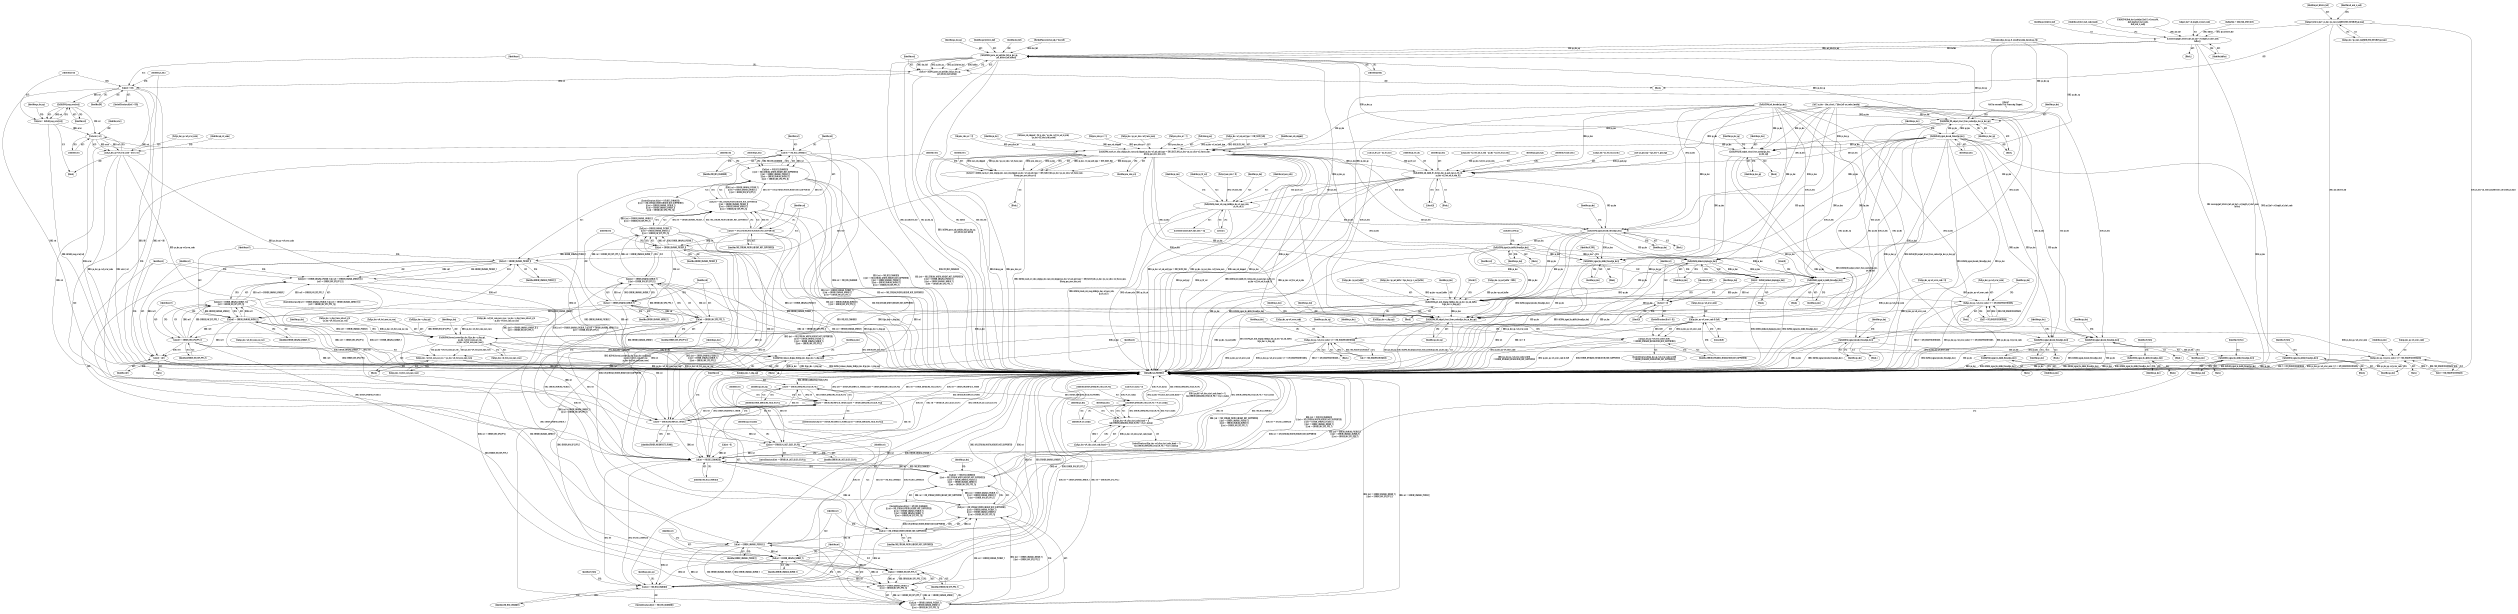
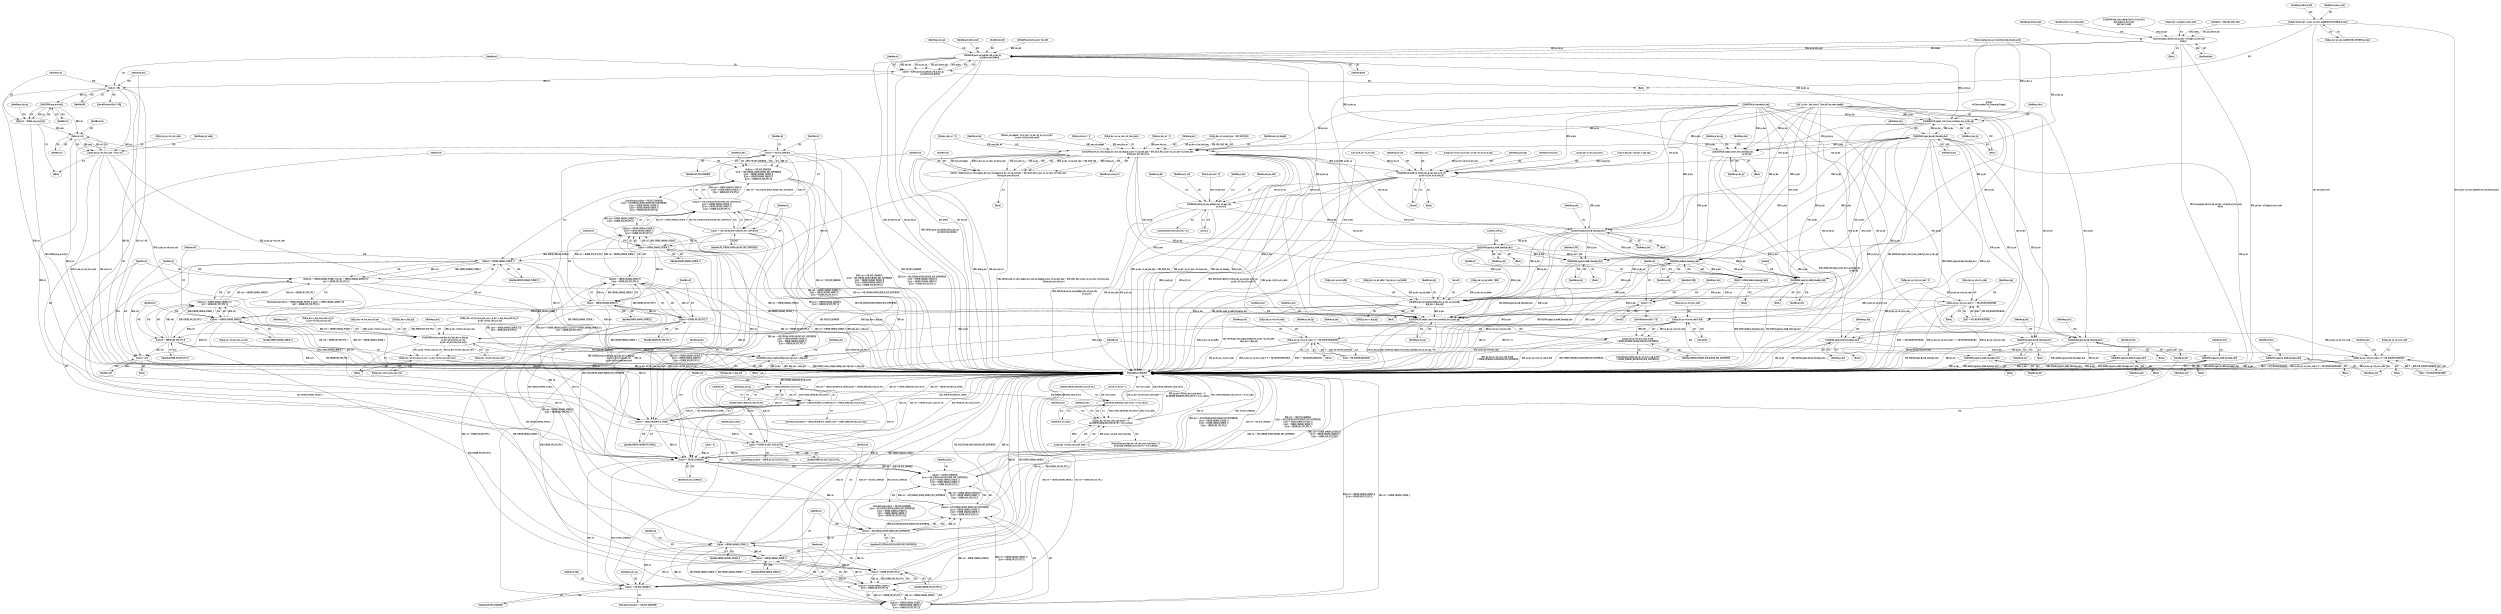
(1082, 395) -> (1066, 395)
